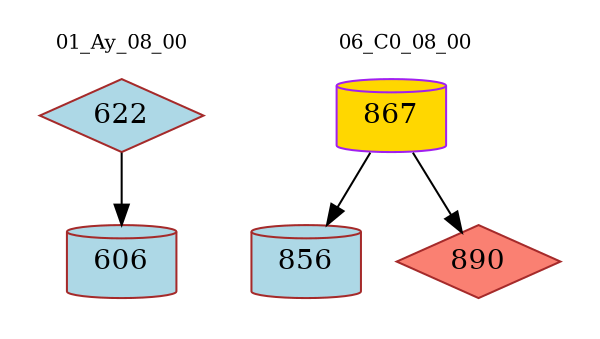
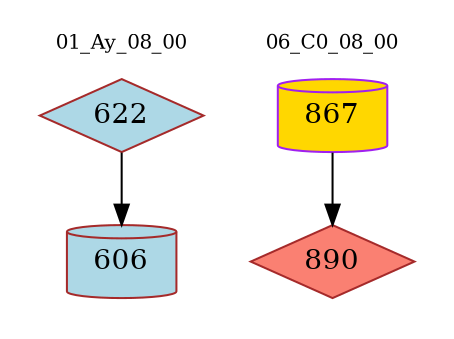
(306, 262) -> none
